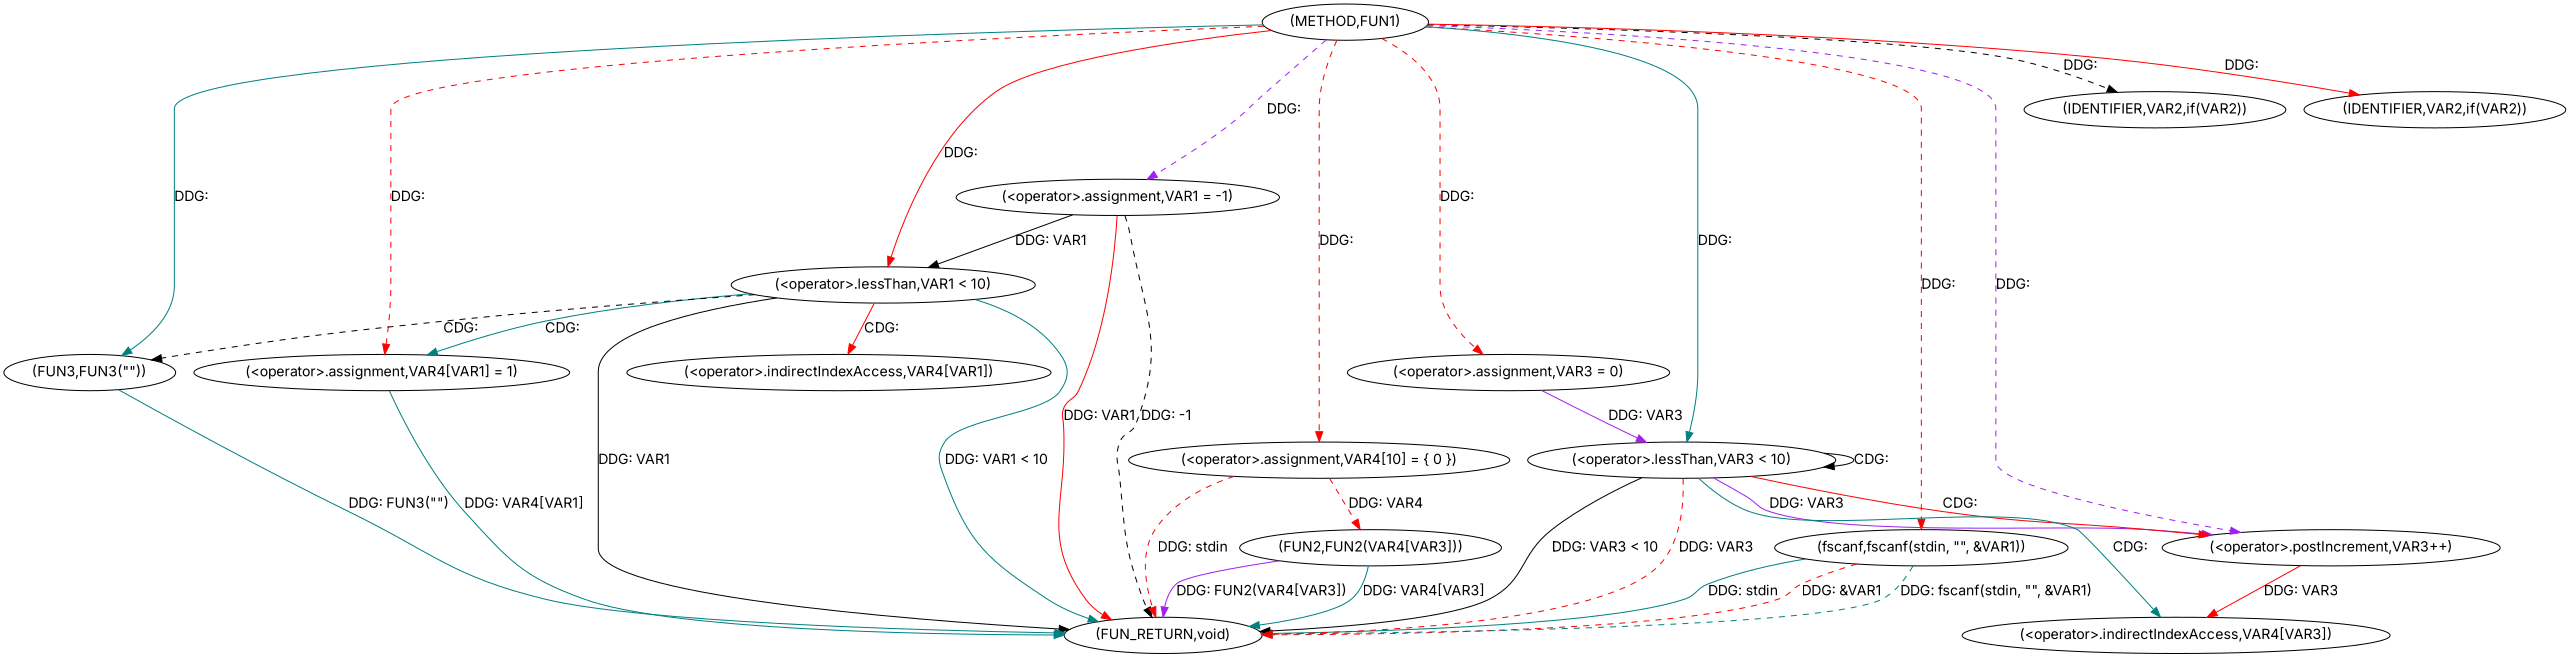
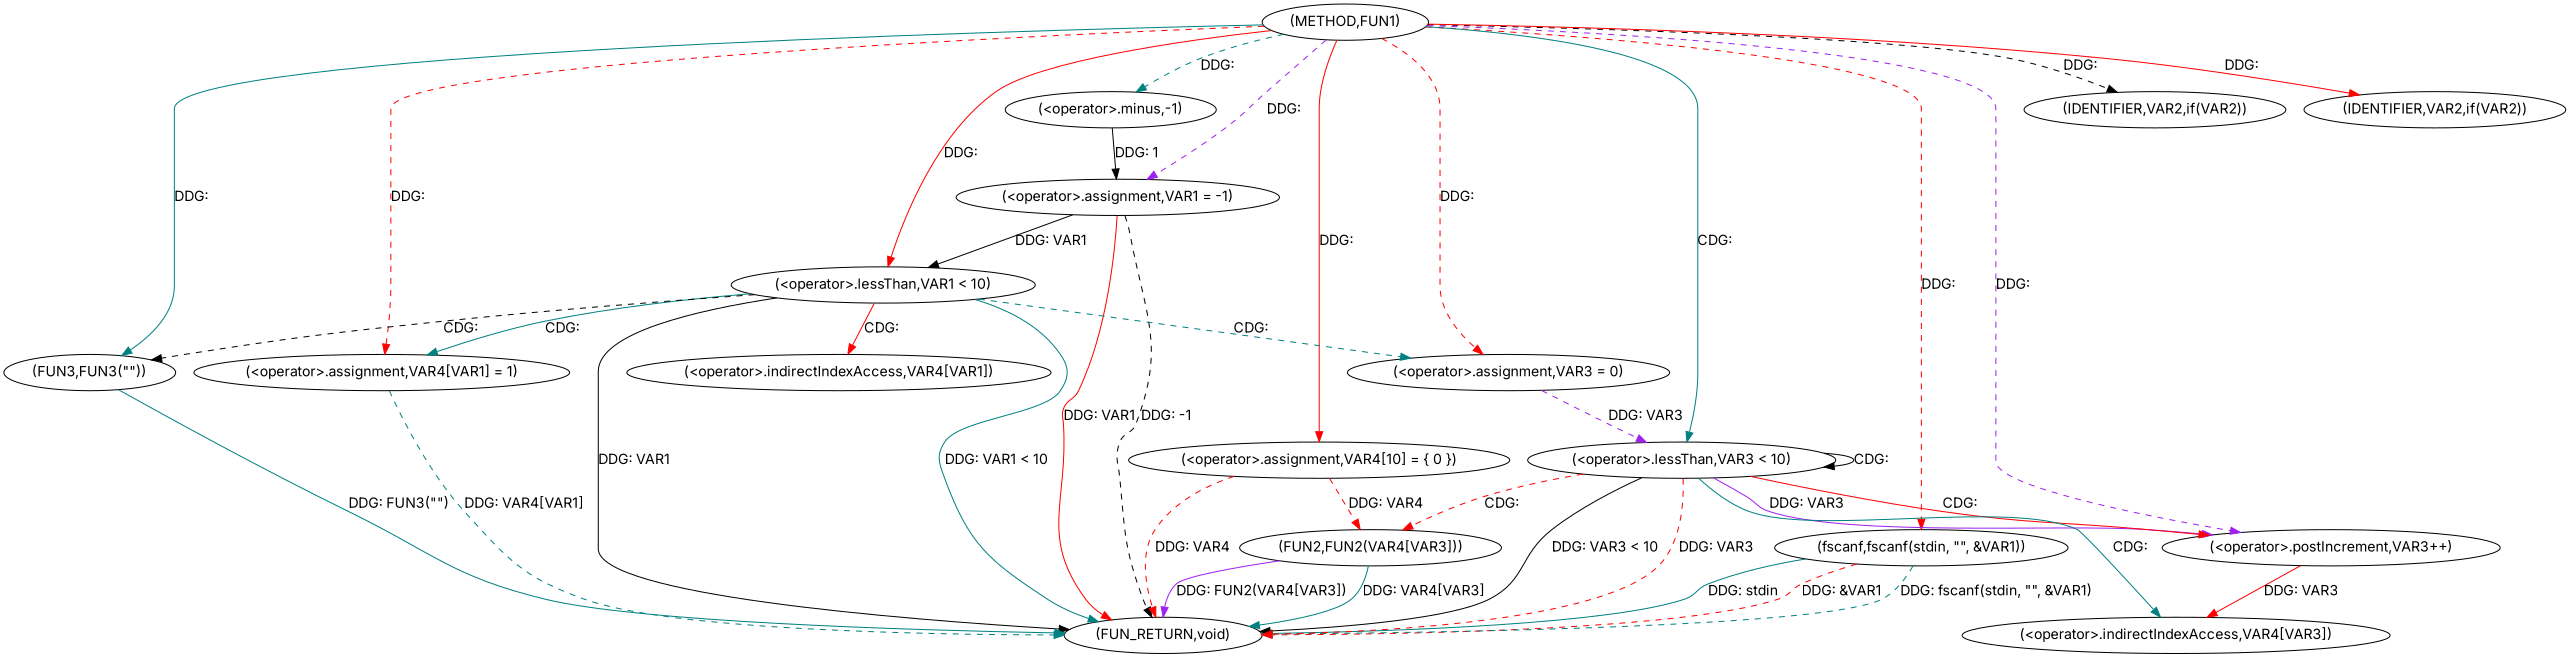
none -> (1111, 110)
(1319, 235) -> (1319, 235)
(1717, 241) -> (1717, 241)
none -> (1190, 328)
(1589, 415) -> (1589, 415)
none -> (1495, 493)
(1193, 548) -> (1193, 548)
(578, 597) -> (578, 597)
